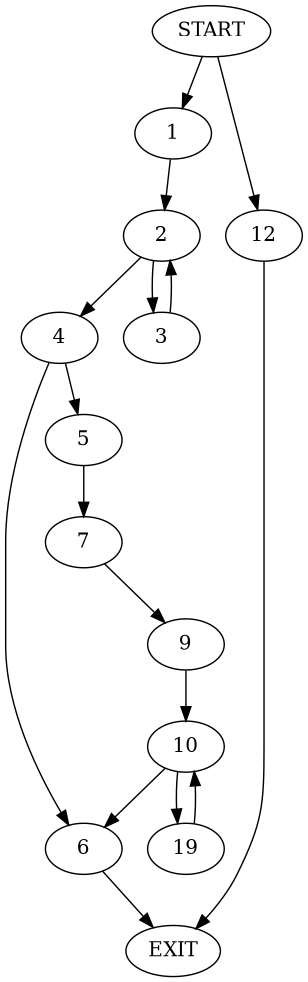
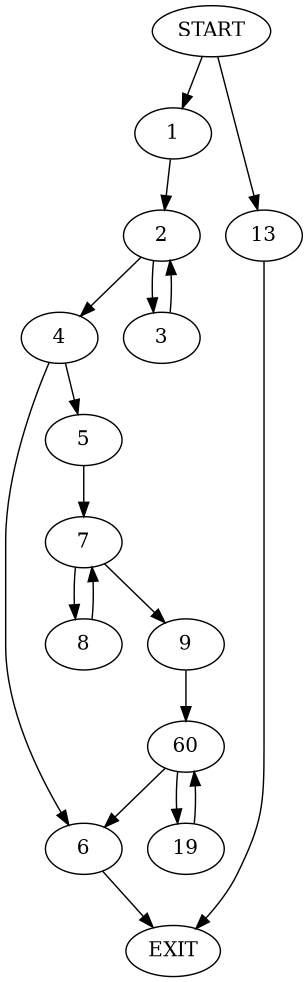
(264, 236) -> (264, 236)
none -> (84, 644)
(186, 747) -> (186, 747)
